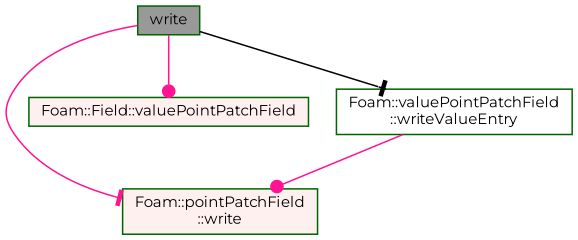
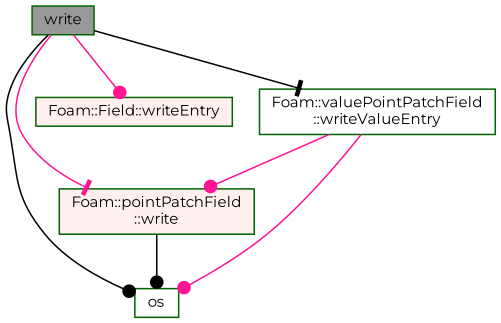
(169, 112) -> (134, 112)
none -> (157, 303)
